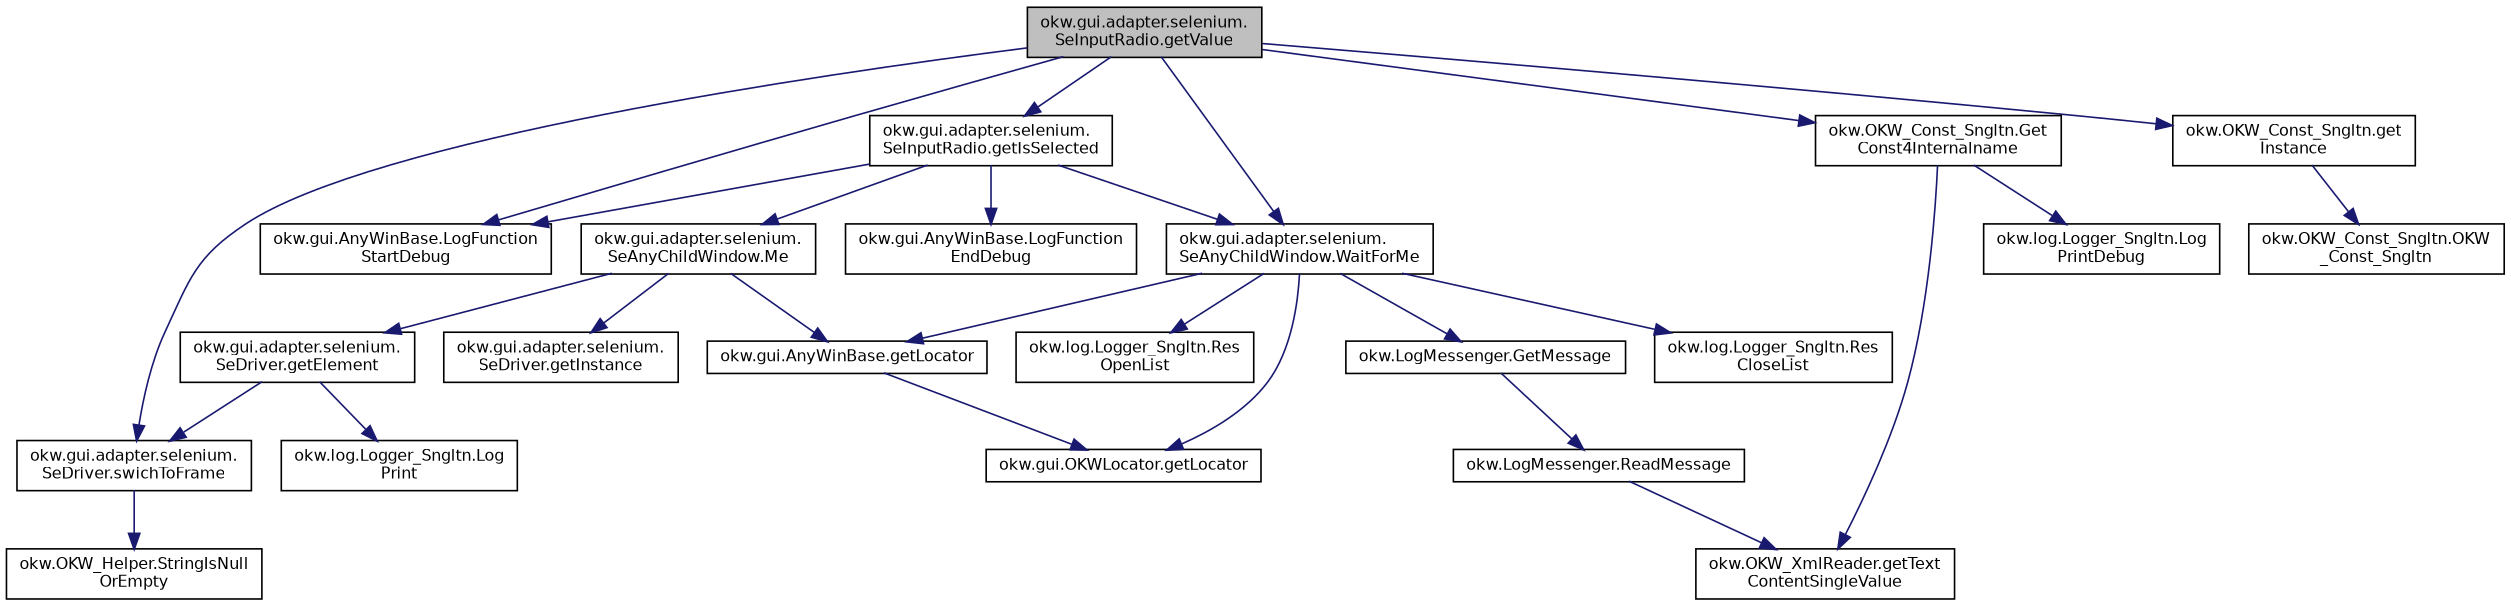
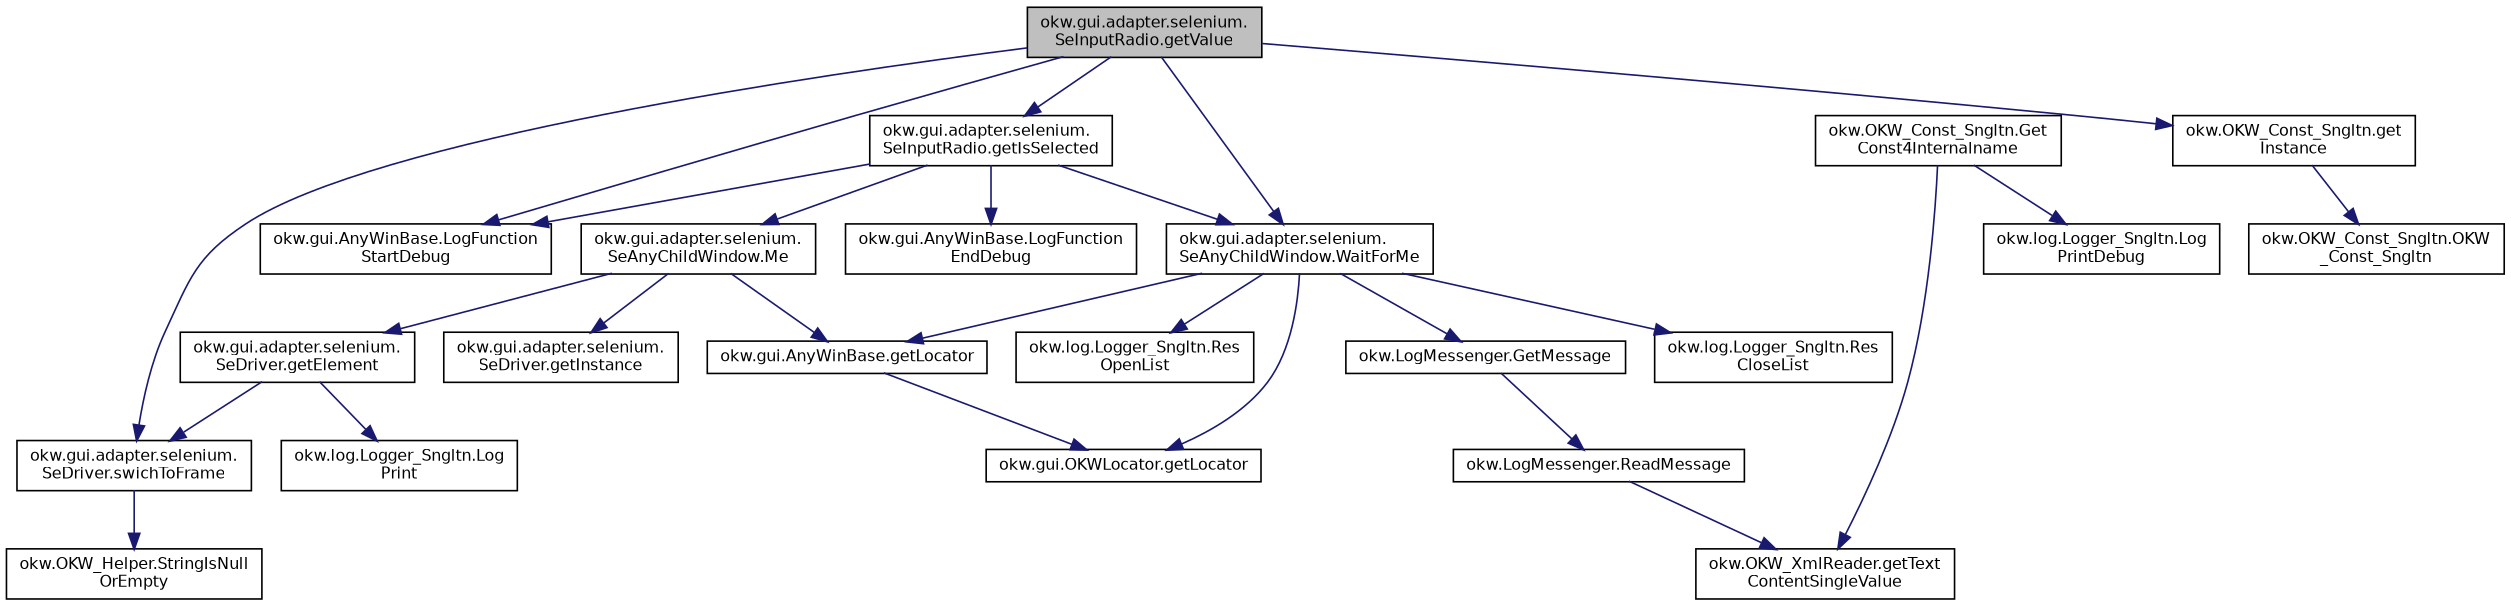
(1530, 85) -> none
